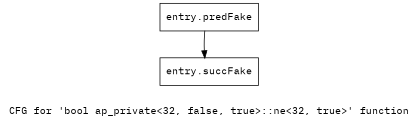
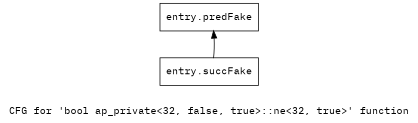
(204, 41) -> (214, 48)
